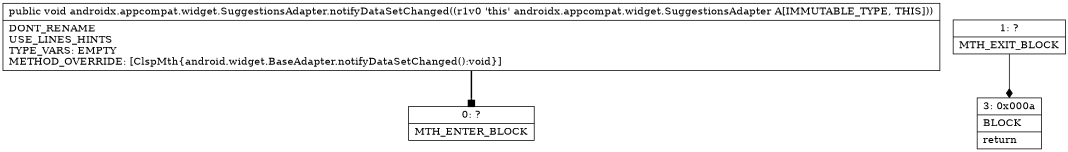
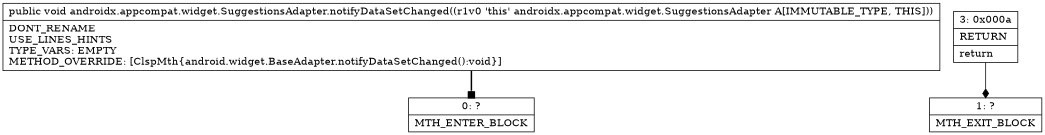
(1009, 71) -> (986, 76)
(1002, 123) -> (983, 37)
